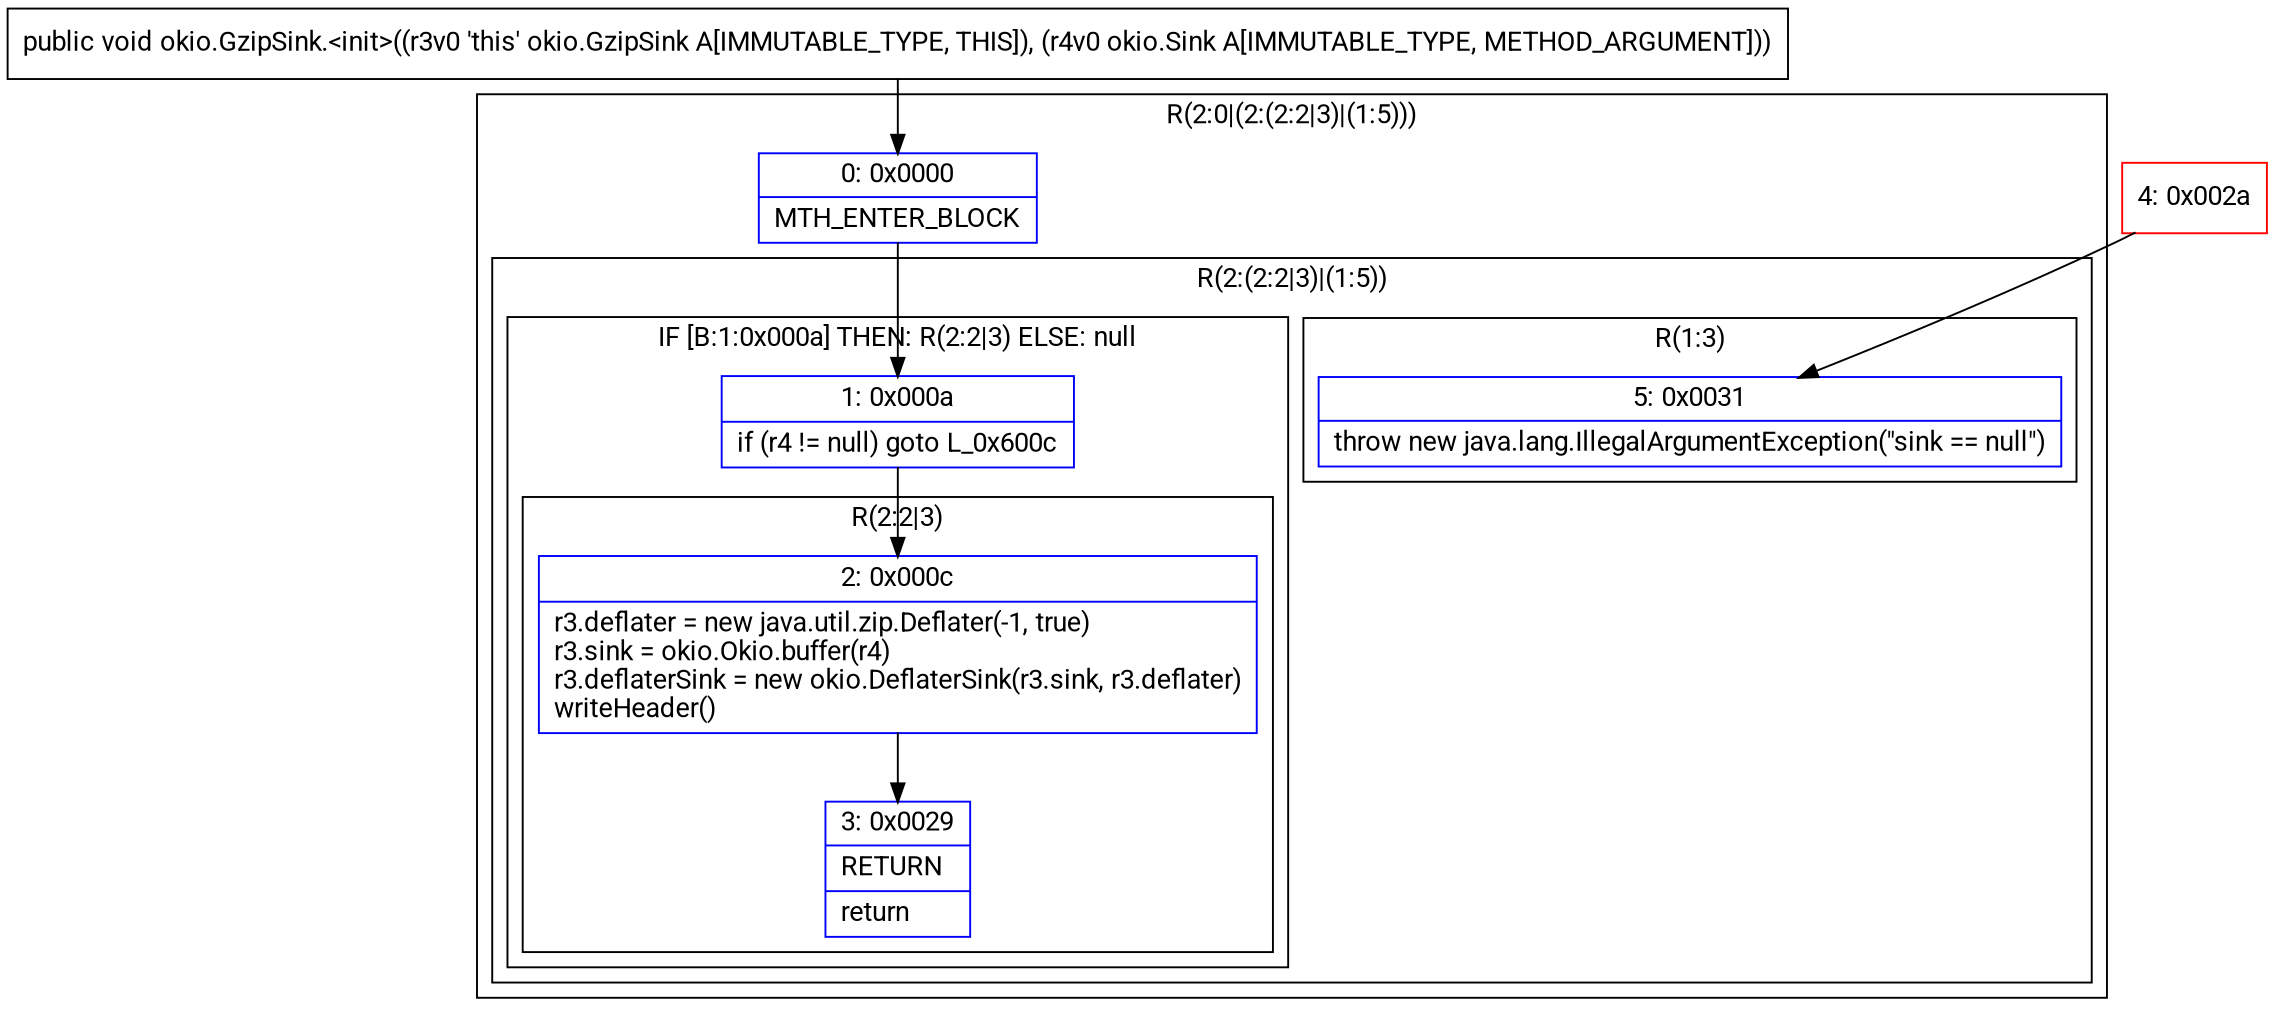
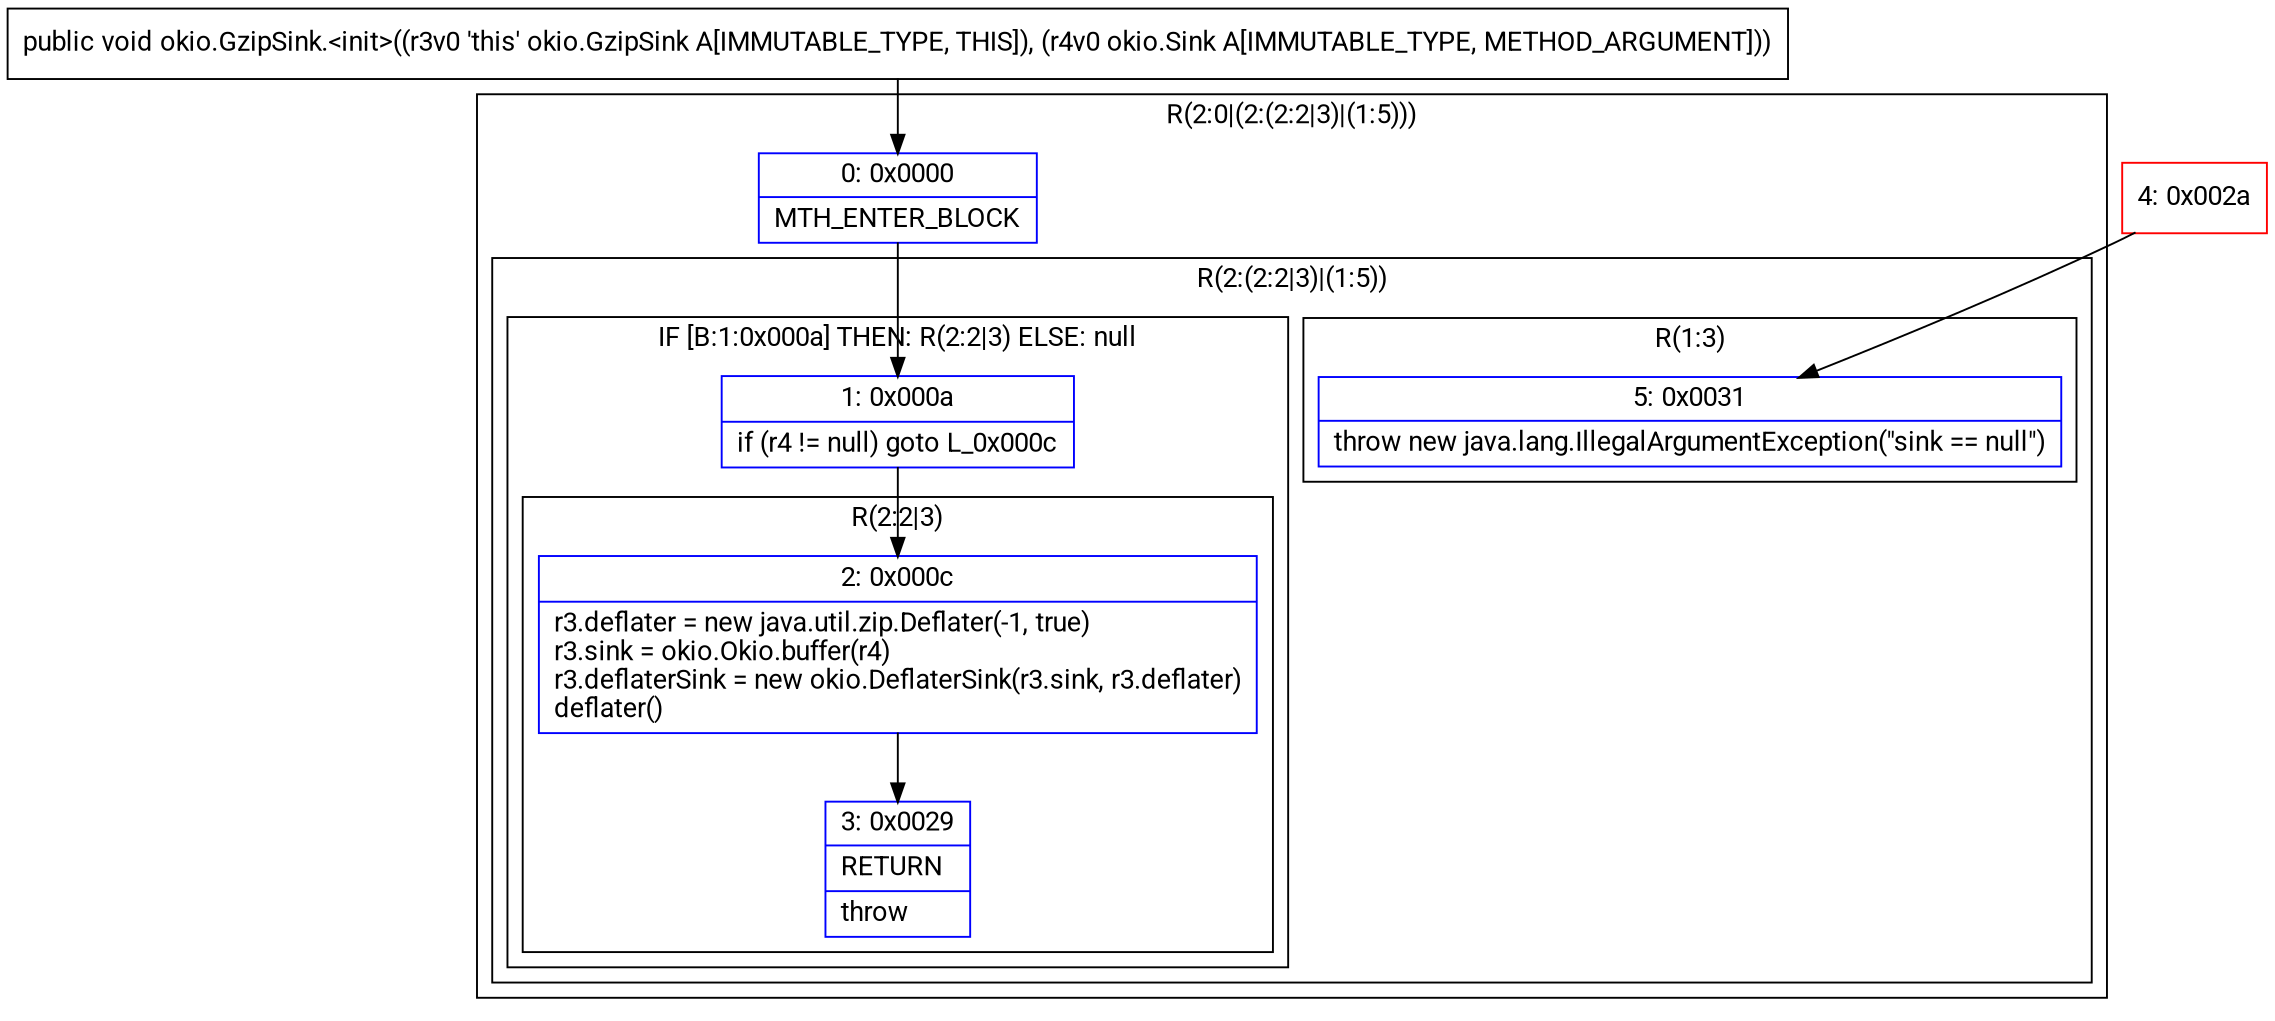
(898, 444) -> (898, 444)
(635, 709) -> (609, 709)
(876, 913) -> (875, 913)
